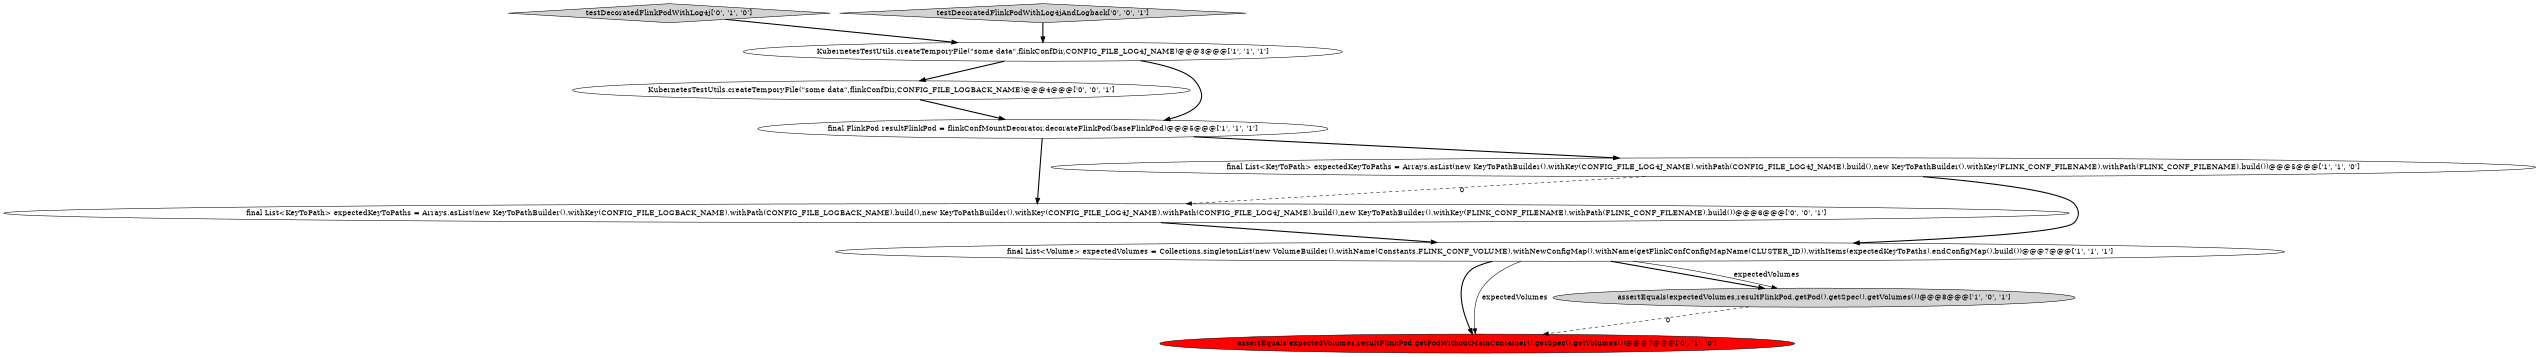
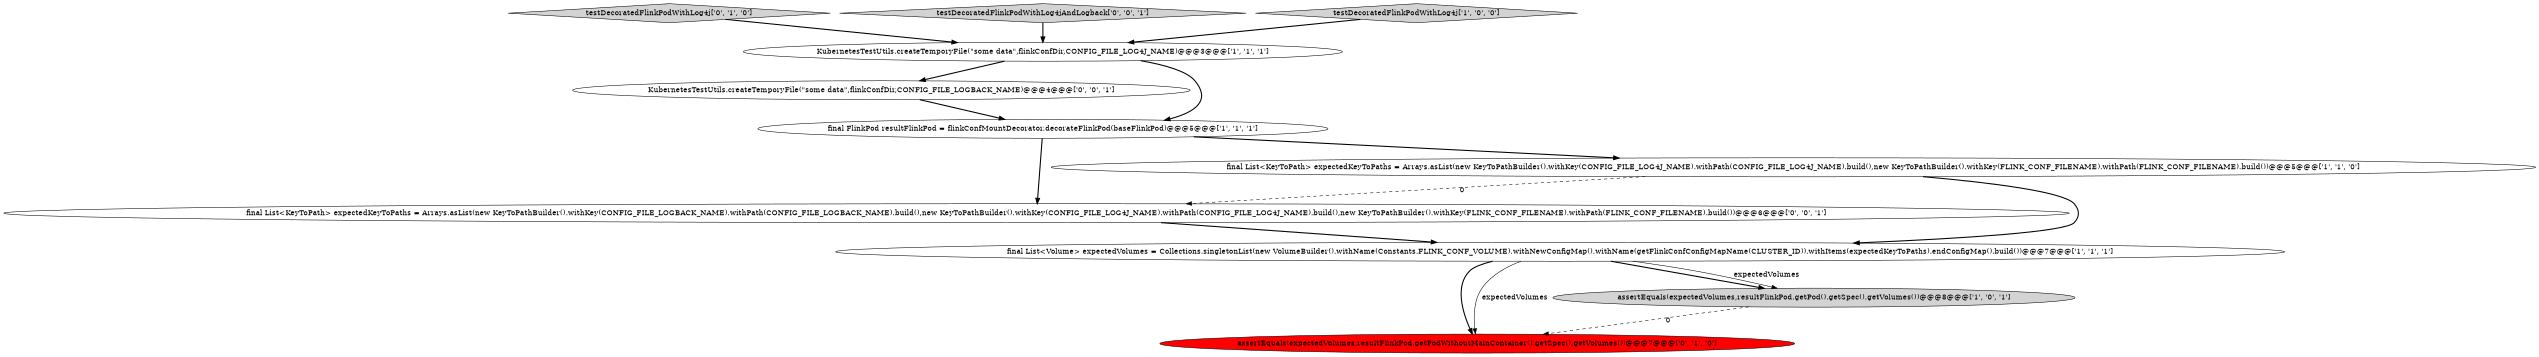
none -> (1417, 13)
